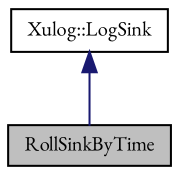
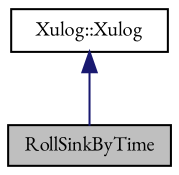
(90, 31) -> (90, 31)
